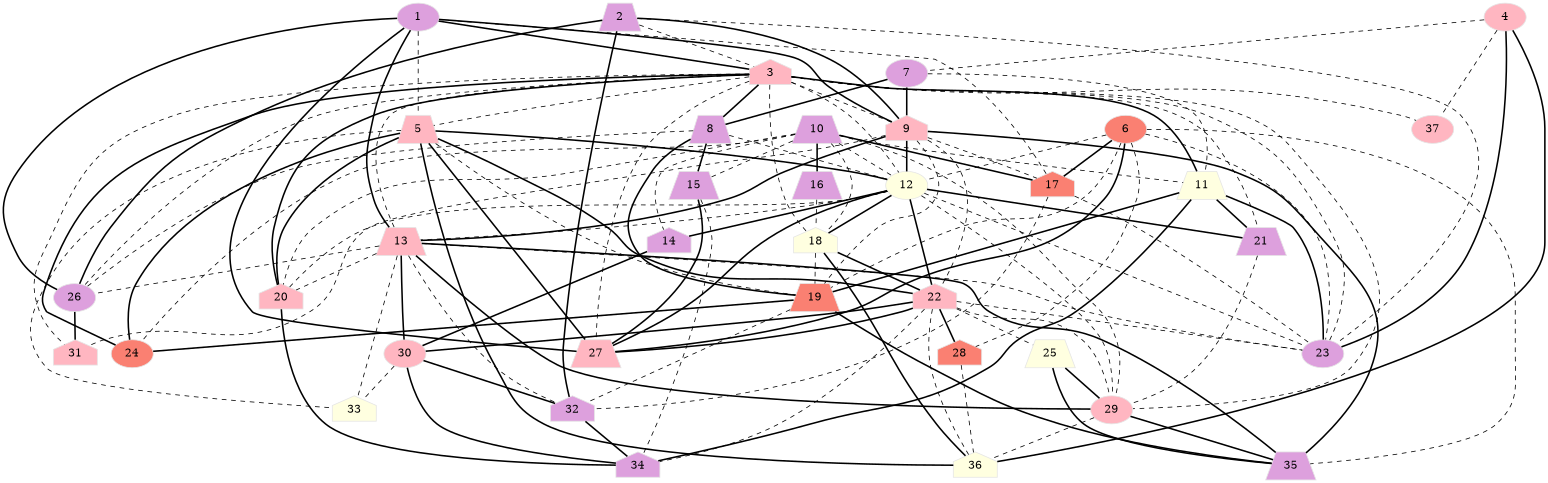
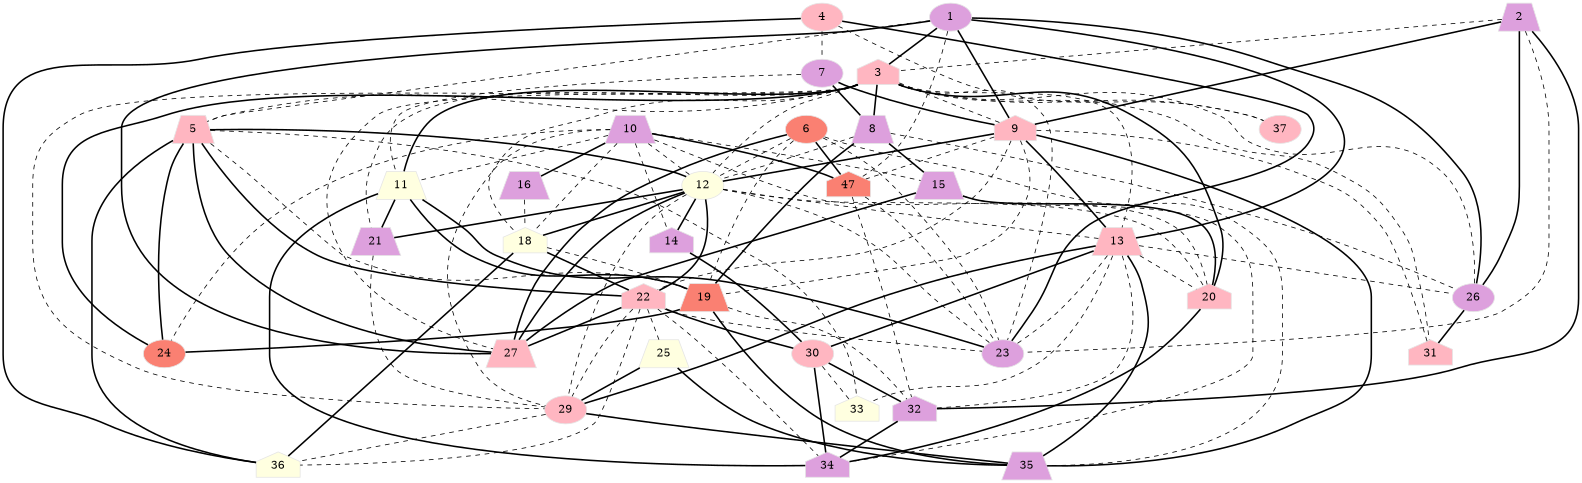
(328, 179) -> (1116, 205)
(1052, 185) -> (849, 185)
(960, 354) -> none
